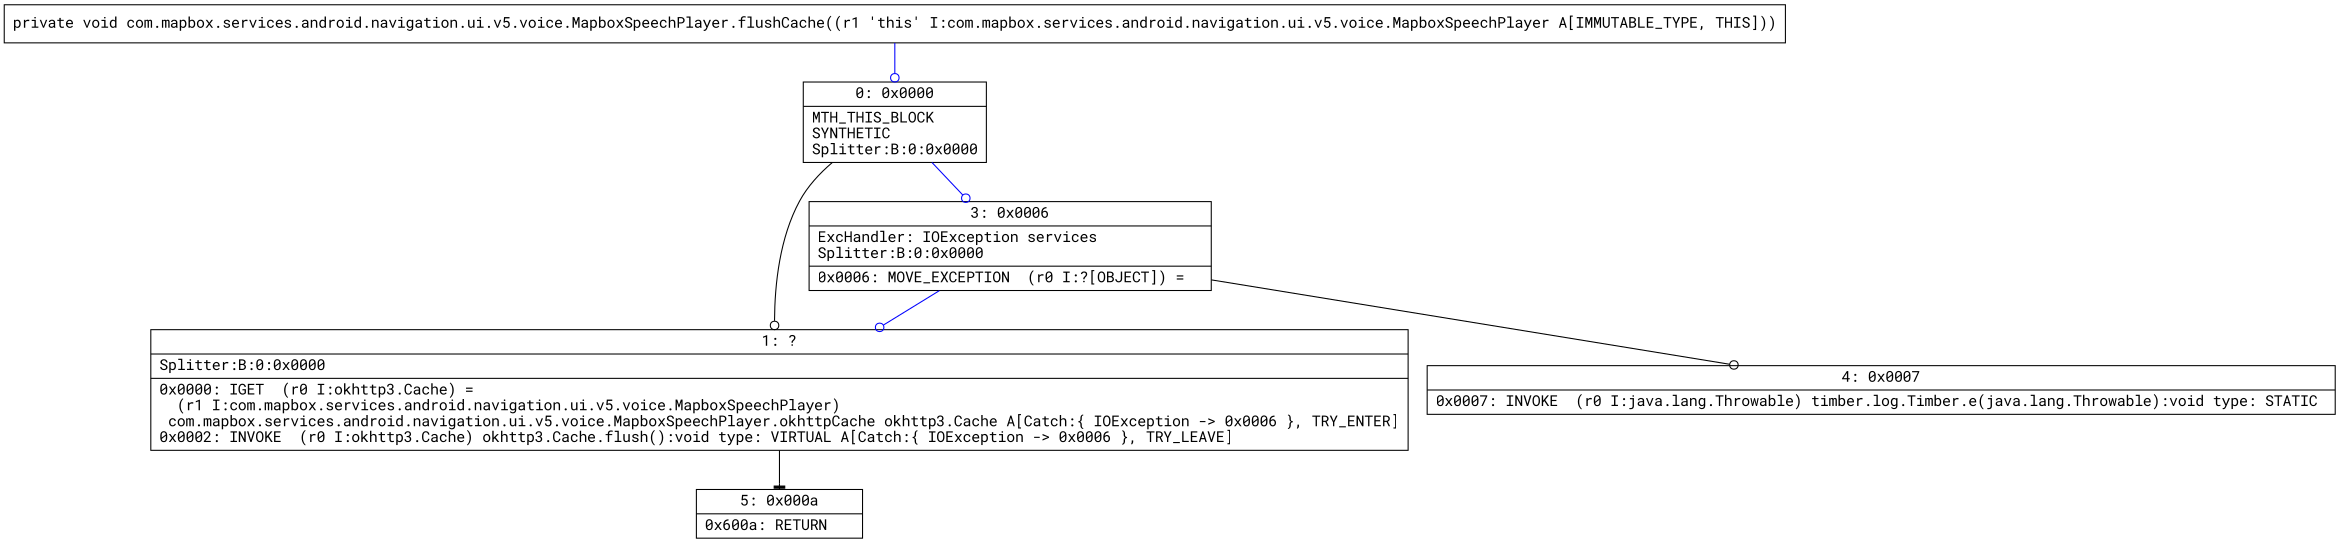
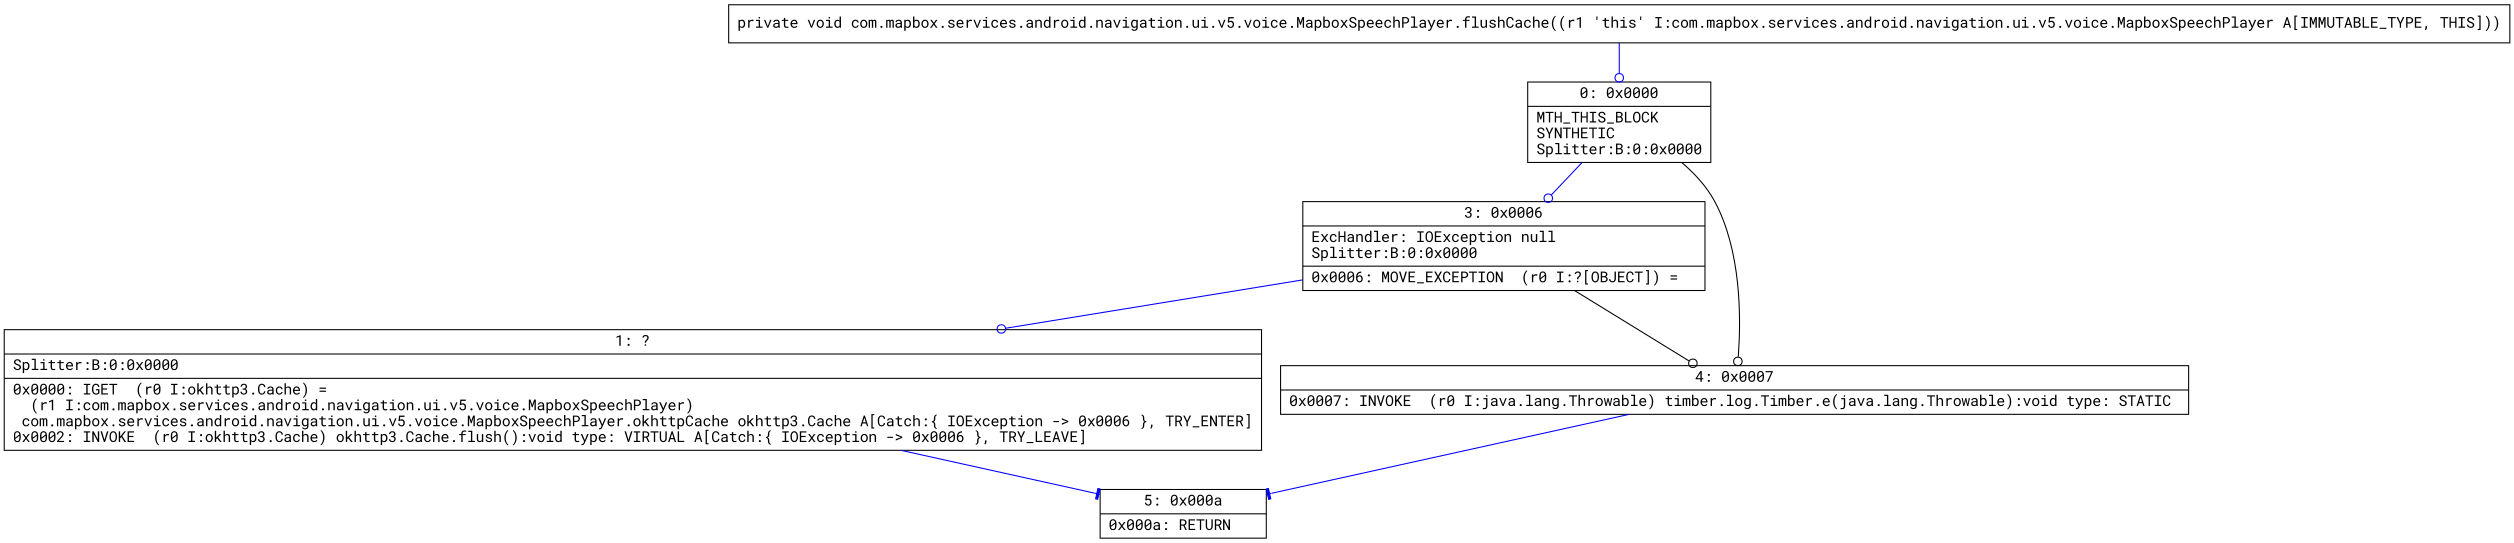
(786, 235) -> (1732, 252)
(958, 238) -> (1434, 238)
none -> (1450, 454)
(779, 467) -> (998, 472)
(779, 525) -> (1183, 525)
